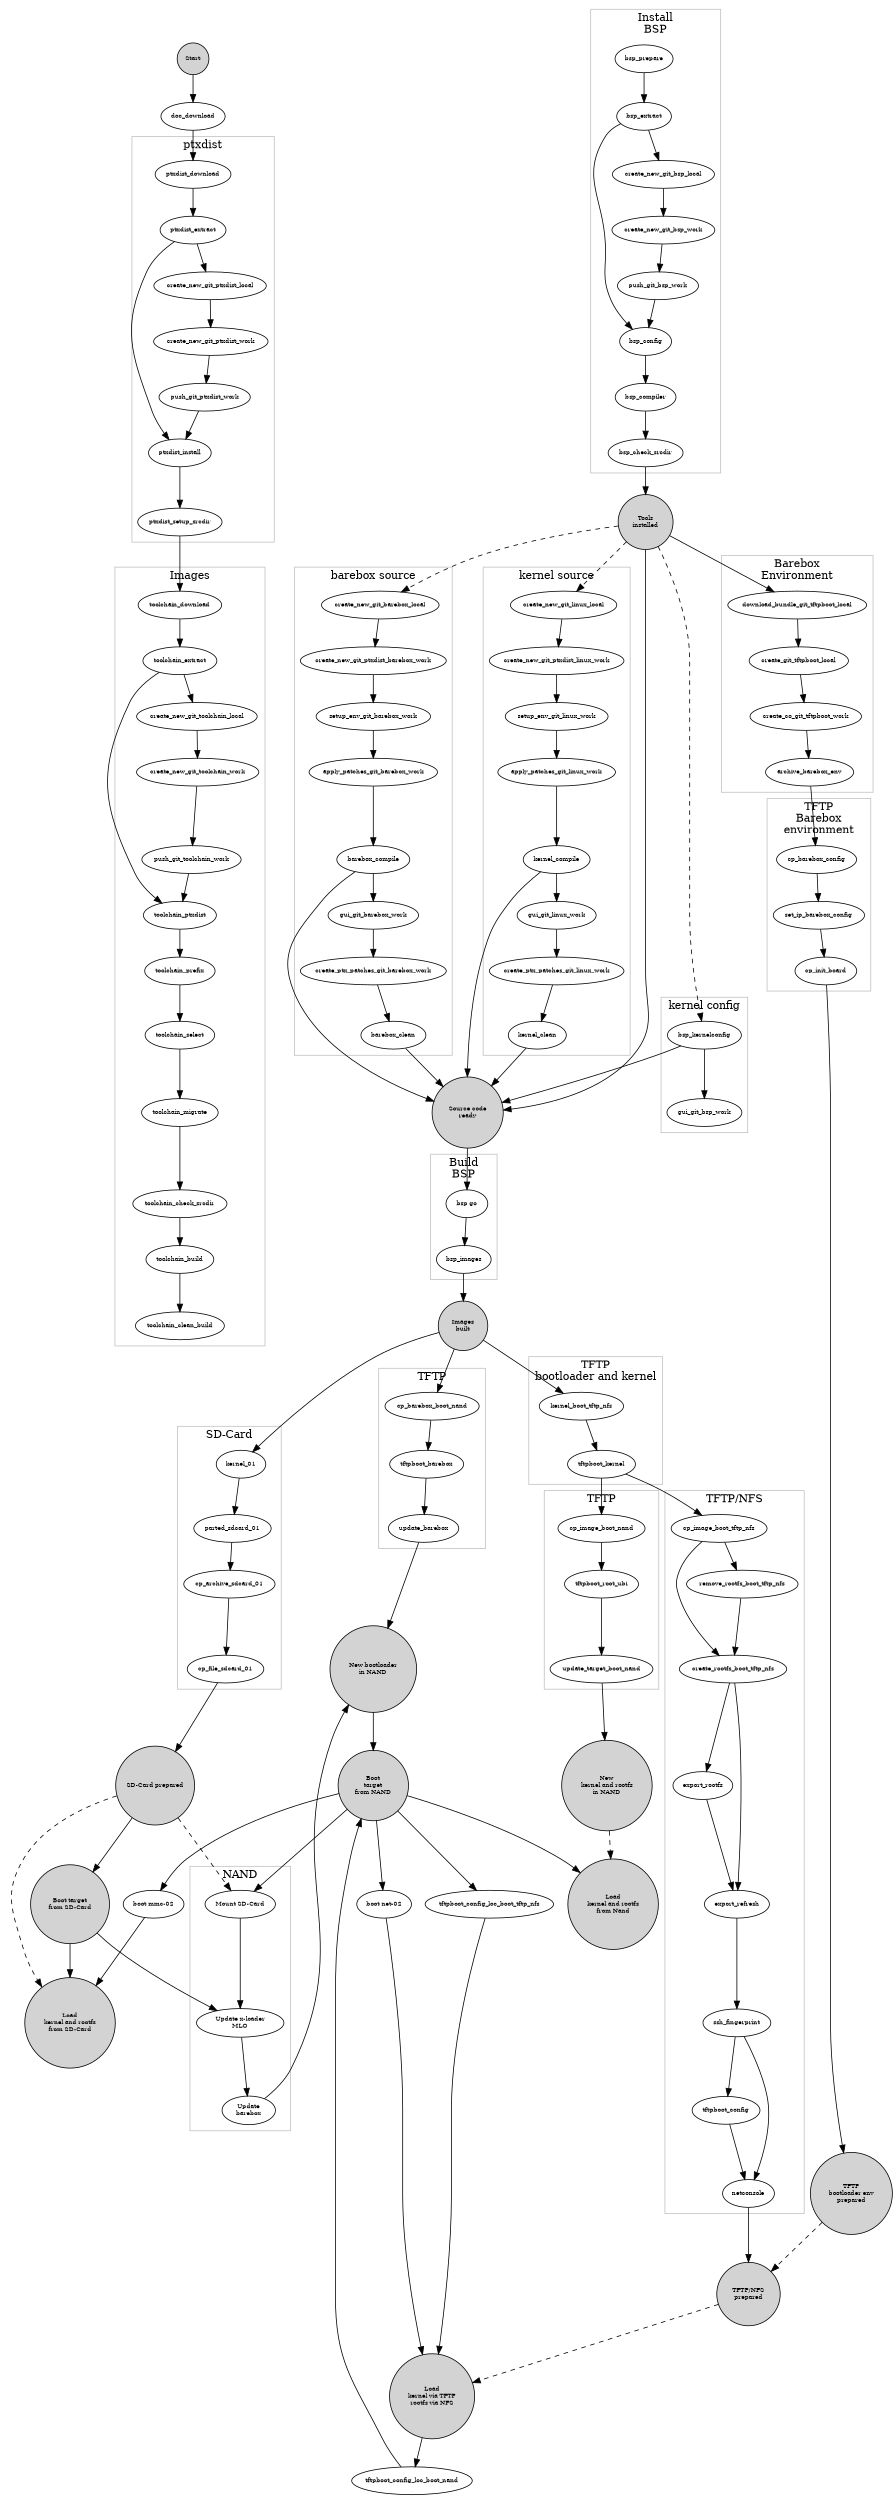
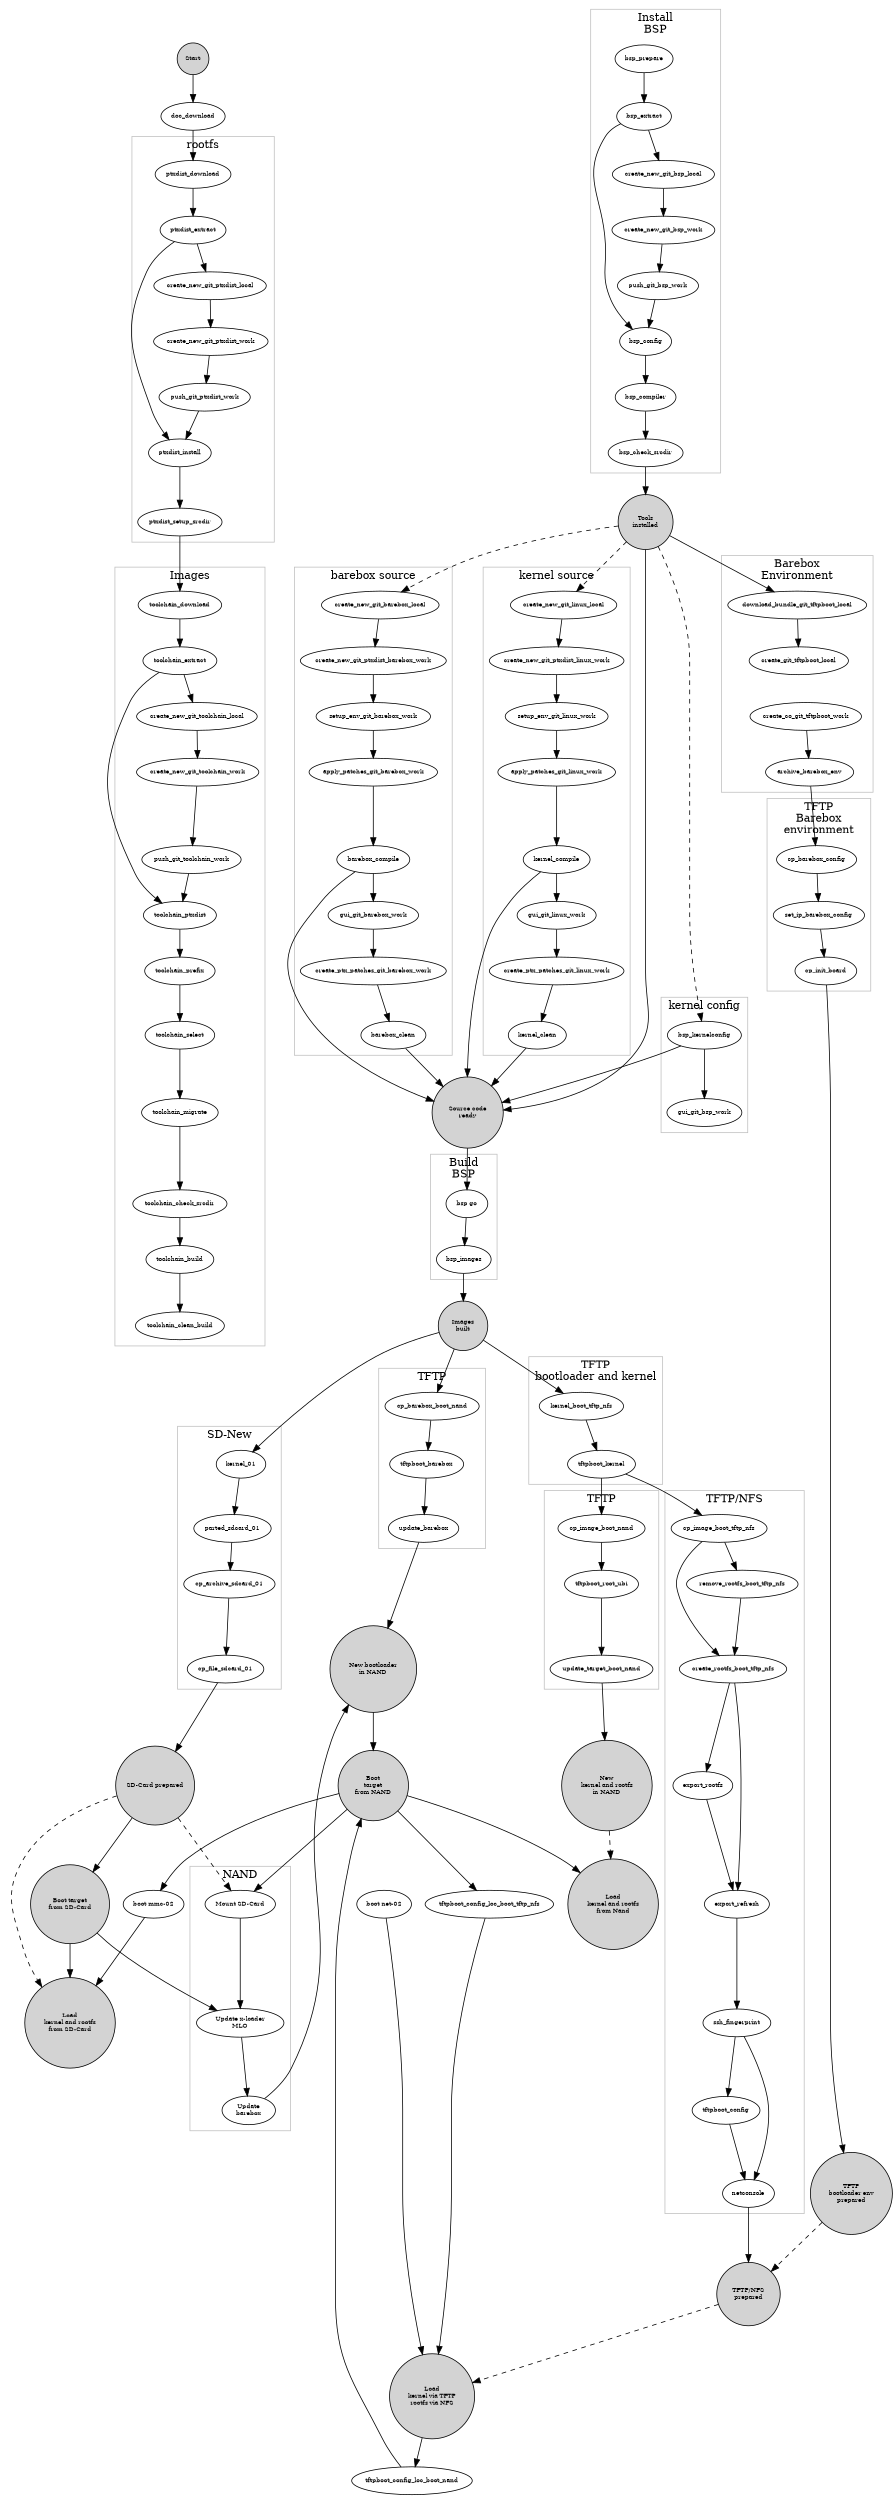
(203, 145) -> (203, 145)
(802, 685) -> none
(229, 1435) -> (229, 1435)
(379, 1851) -> none
